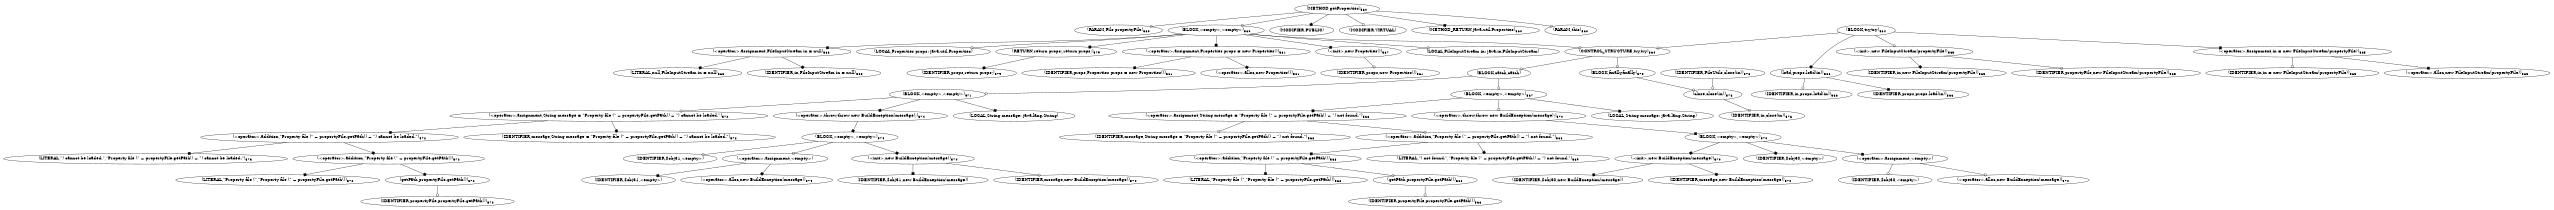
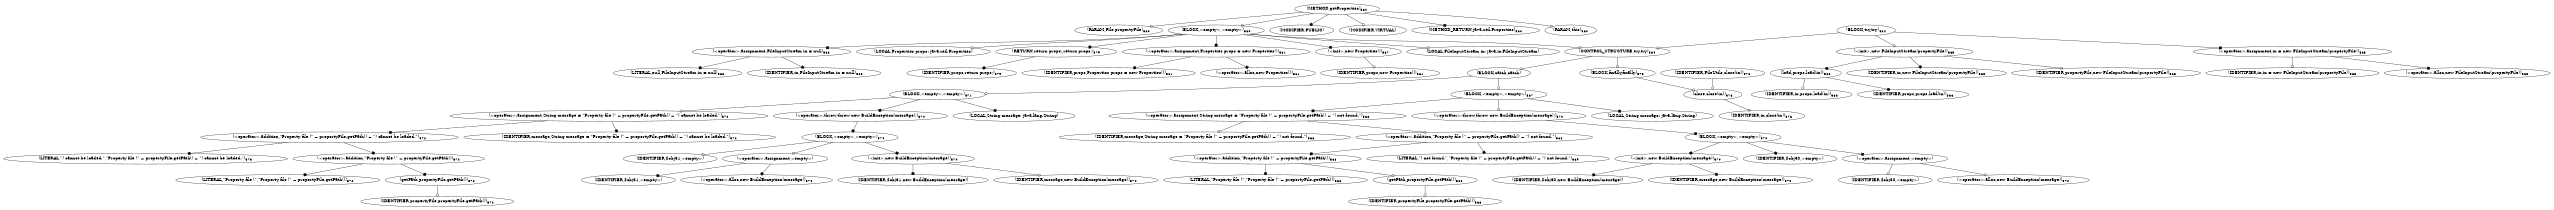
(1831, 48) -> (1855, 62)
